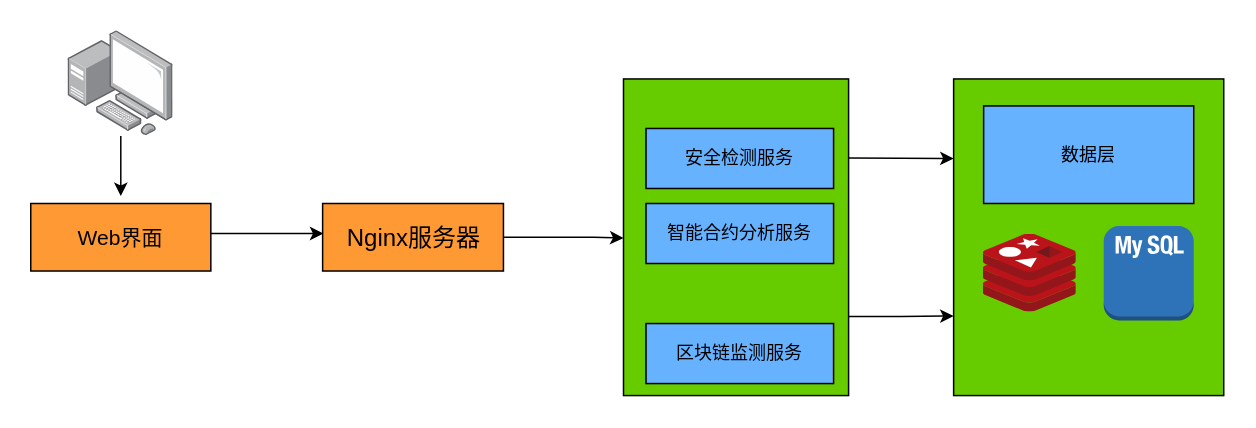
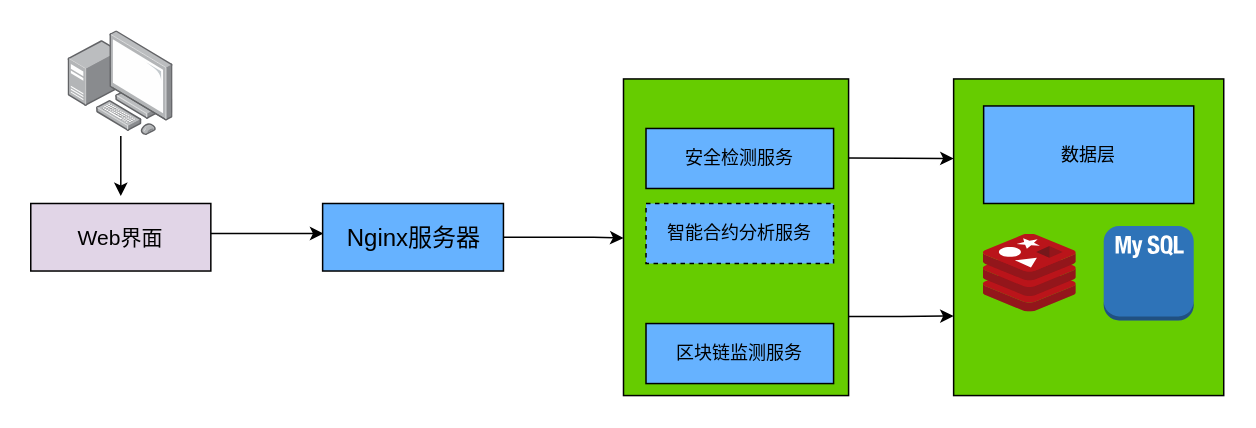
(740, 233) -> (740, 233)
(121, 237) -> (121, 237)
(413, 237) -> (413, 237)
